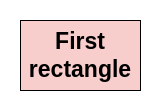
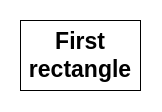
(81, 56) -> (81, 56)
